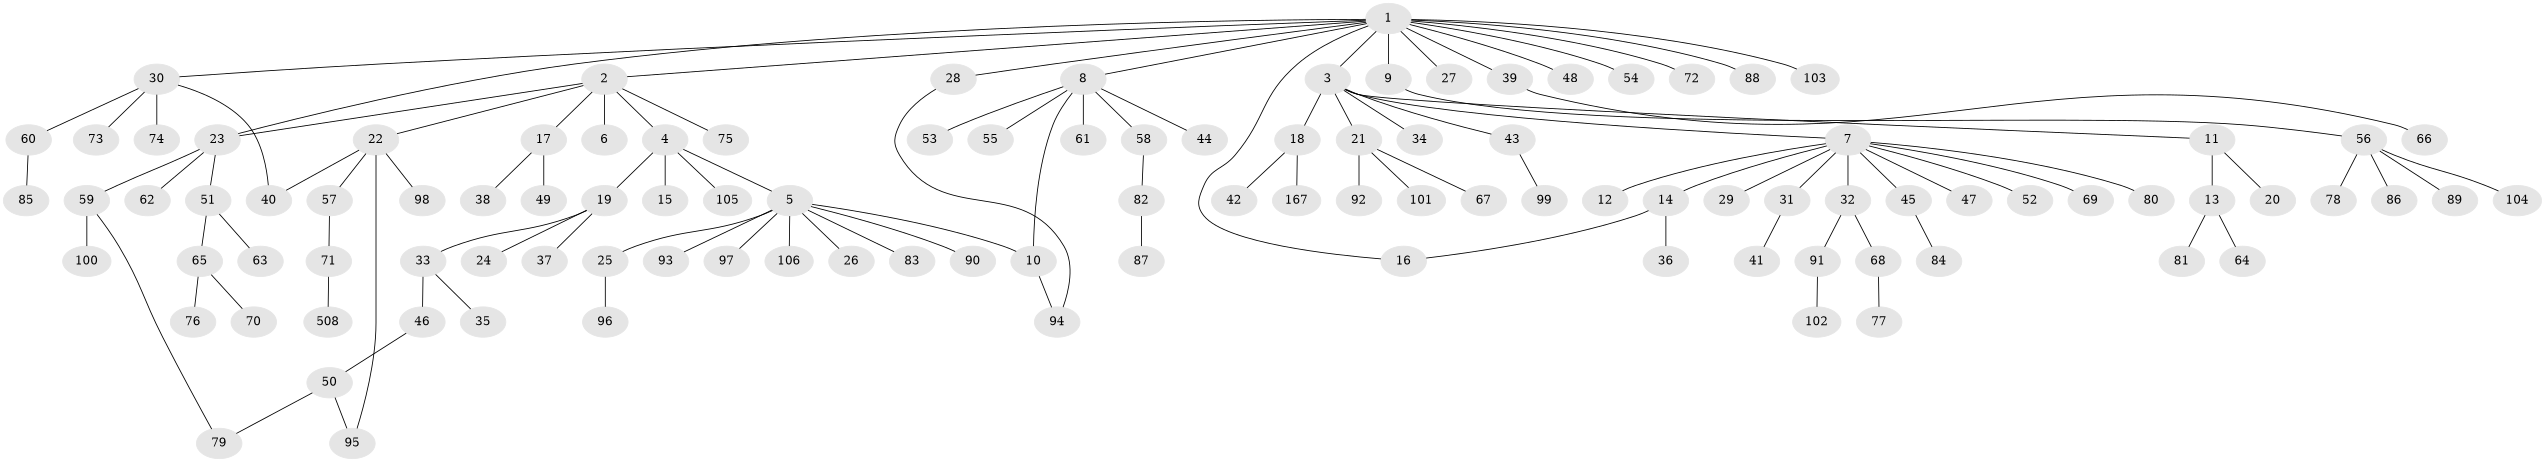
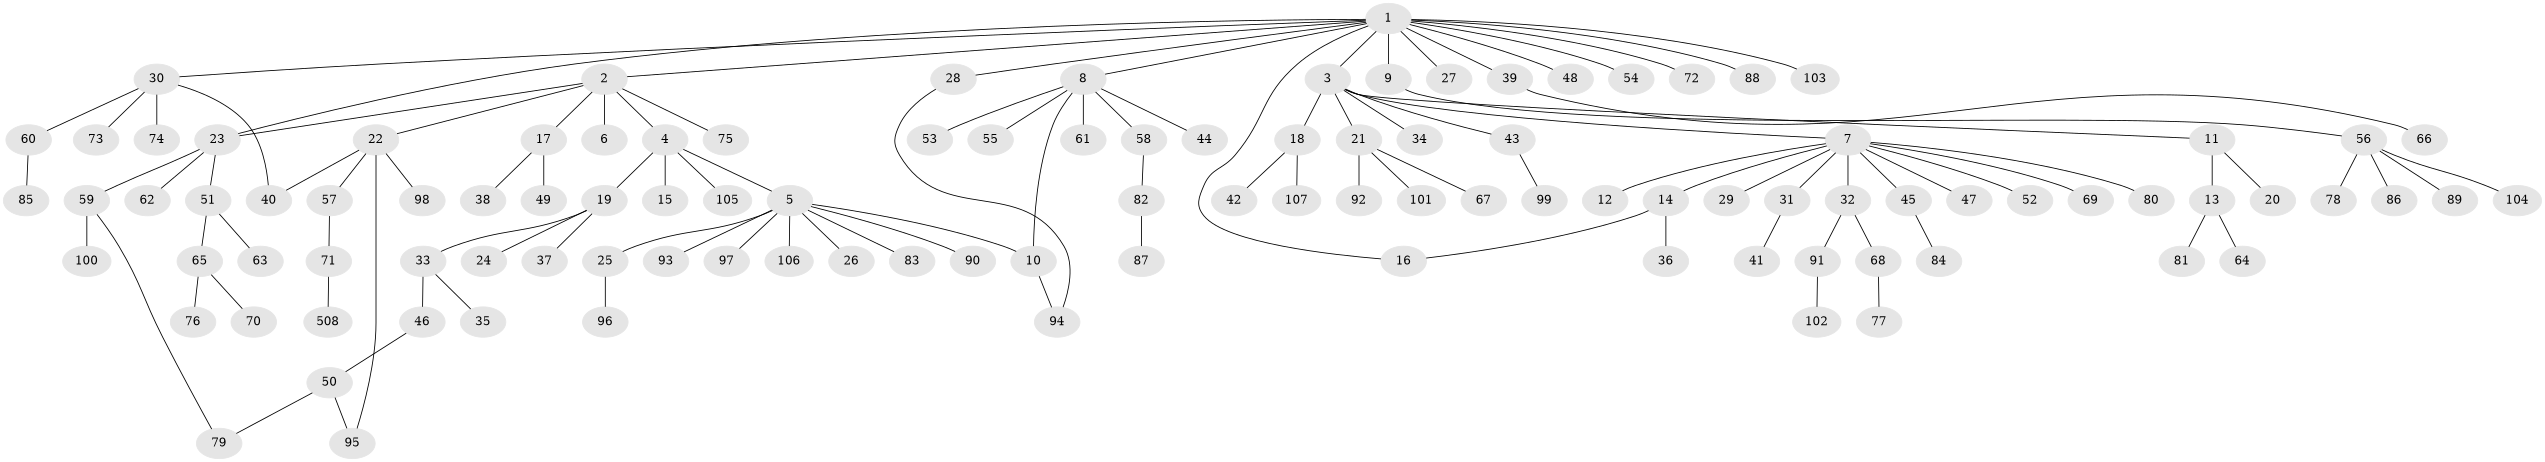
(1297, 201) -> (1297, 201)
